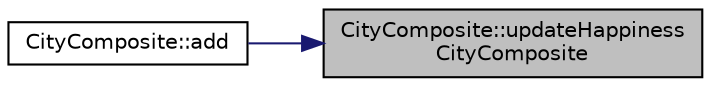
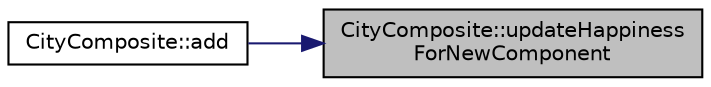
(513, 43) -> (513, 43)
